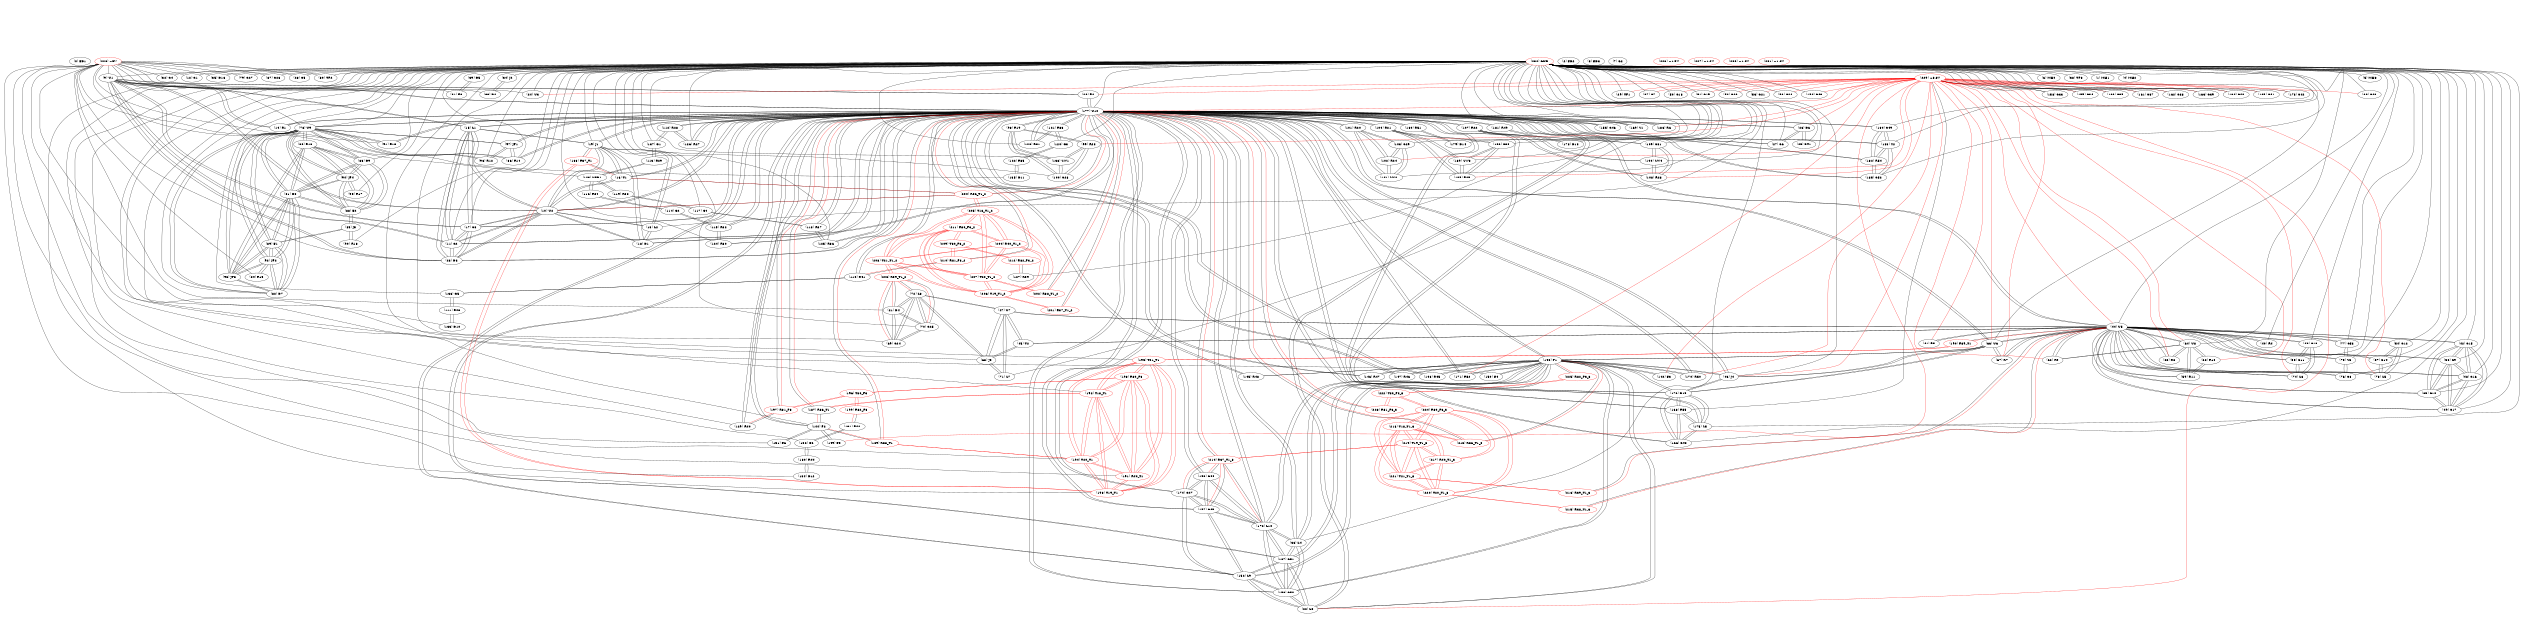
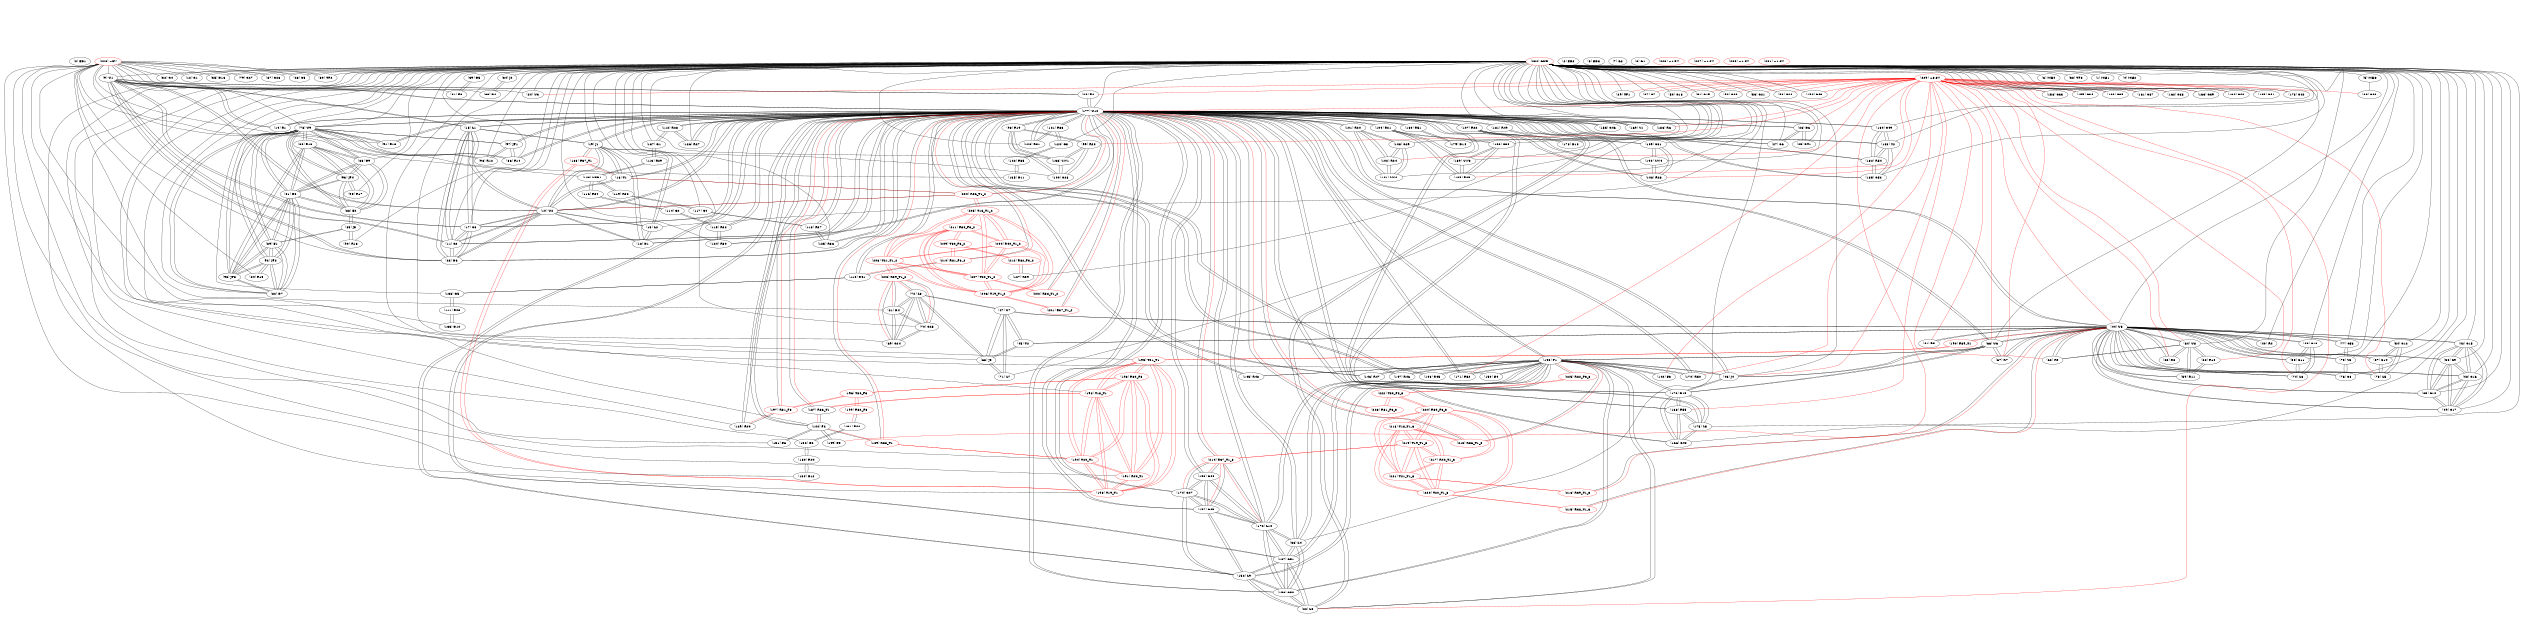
none -> (1640, 61)
(1961, 66) -> (2370, 86)
(1993, 86) -> (1993, 86)
(347, 178) -> (347, 178)
(1904, 335) -> (1904, 335)
